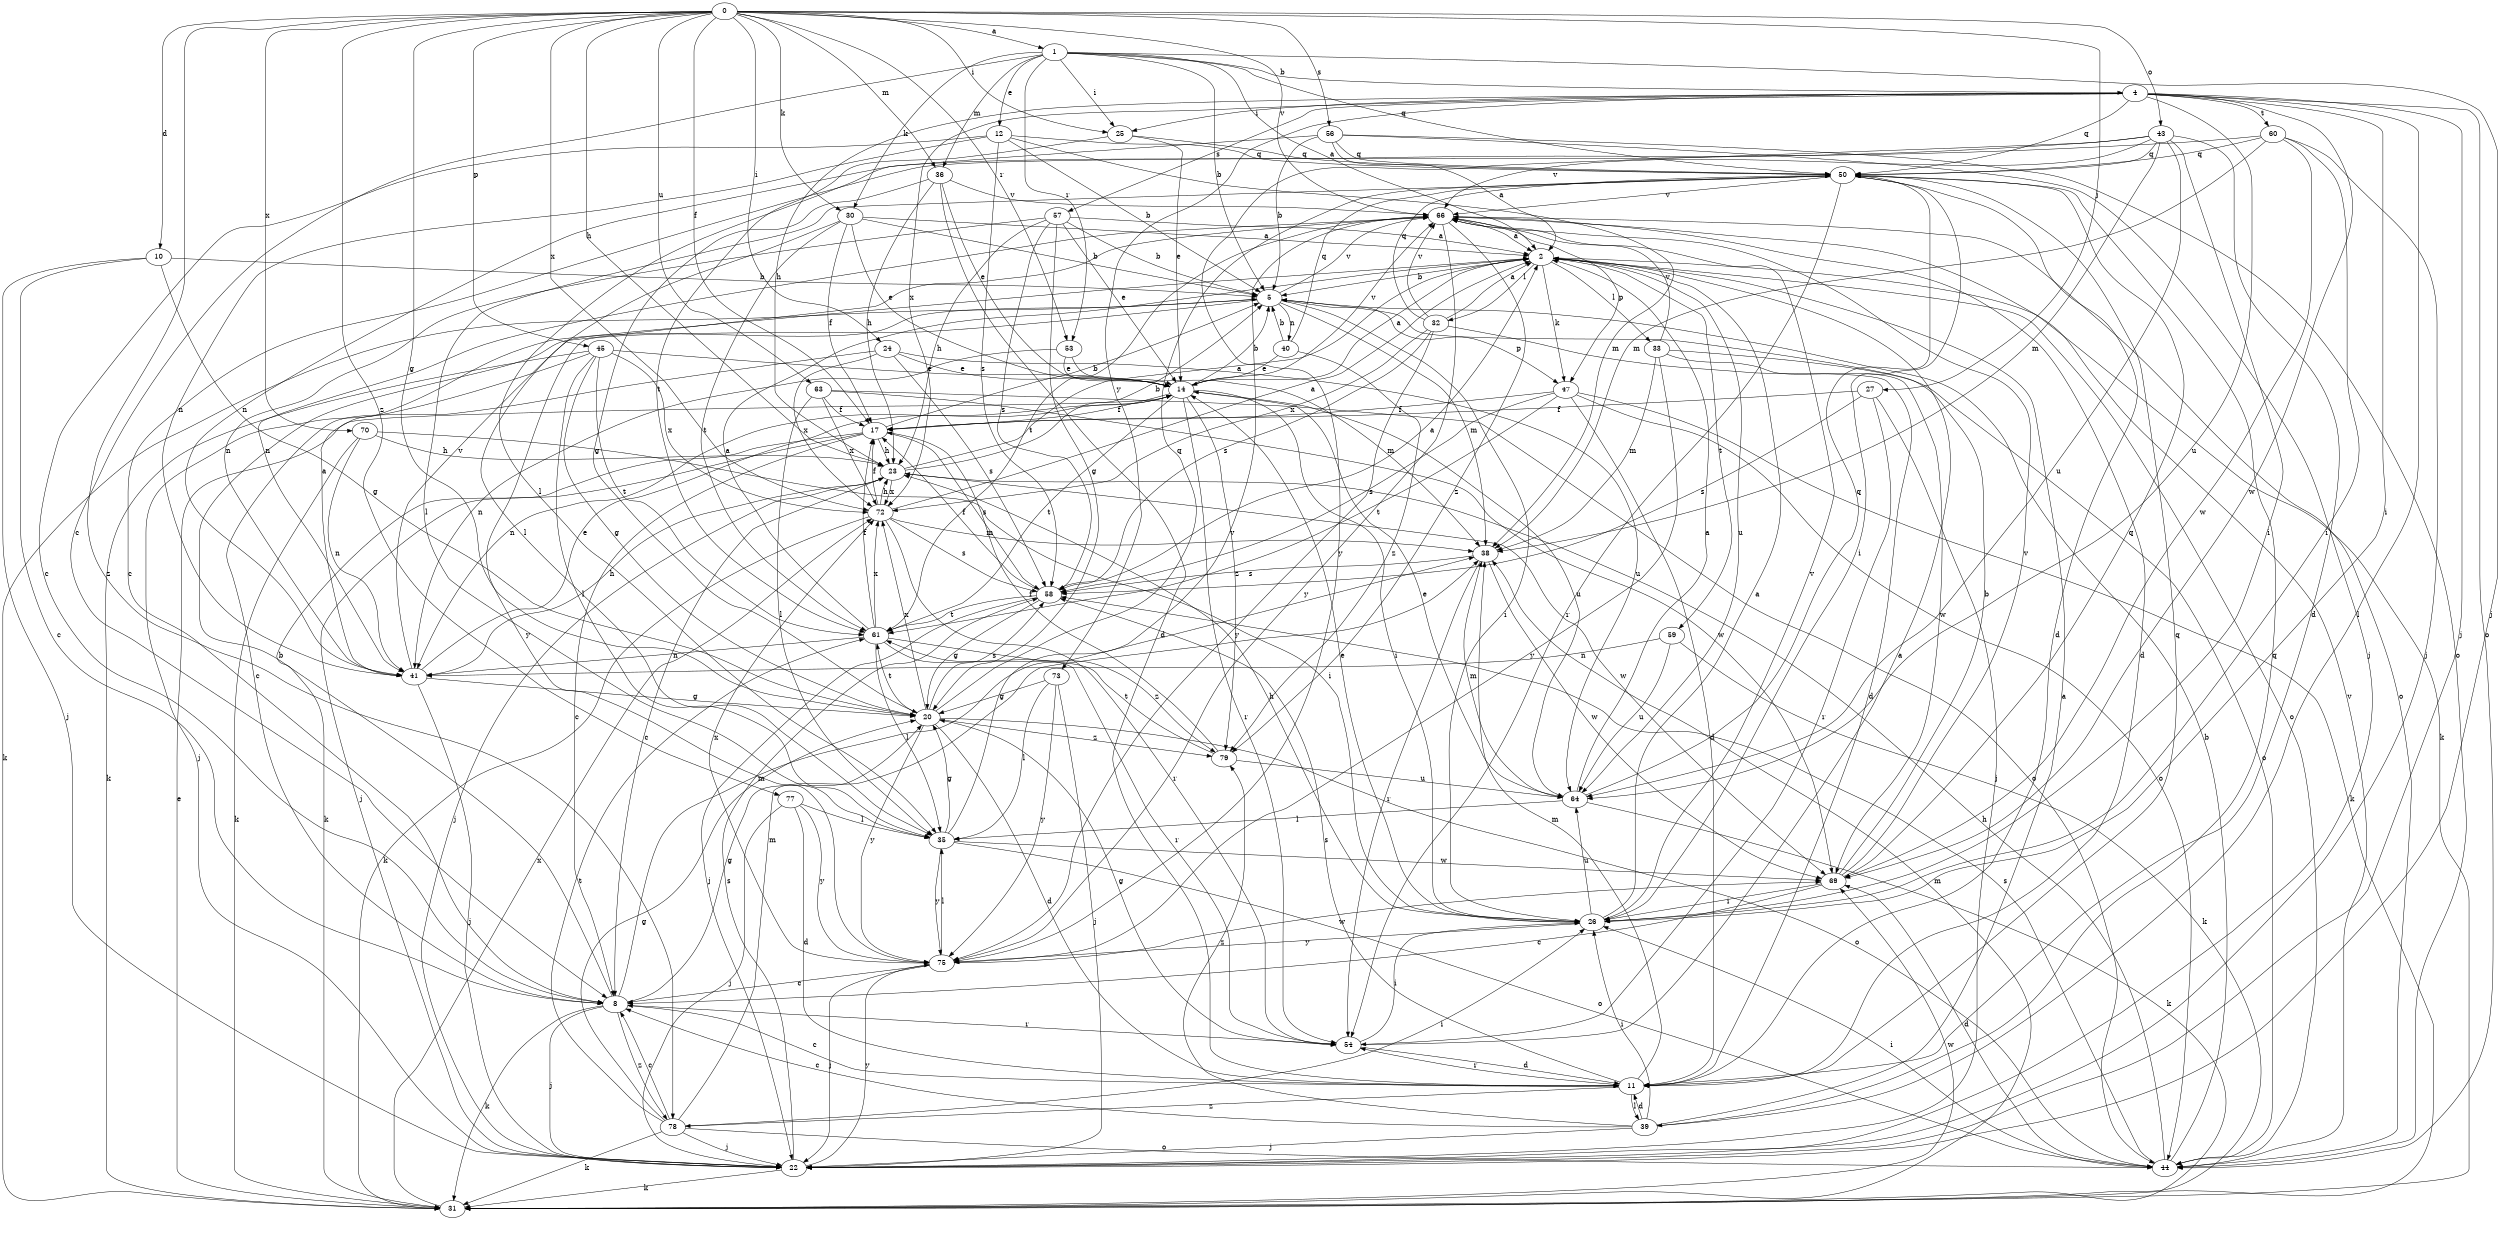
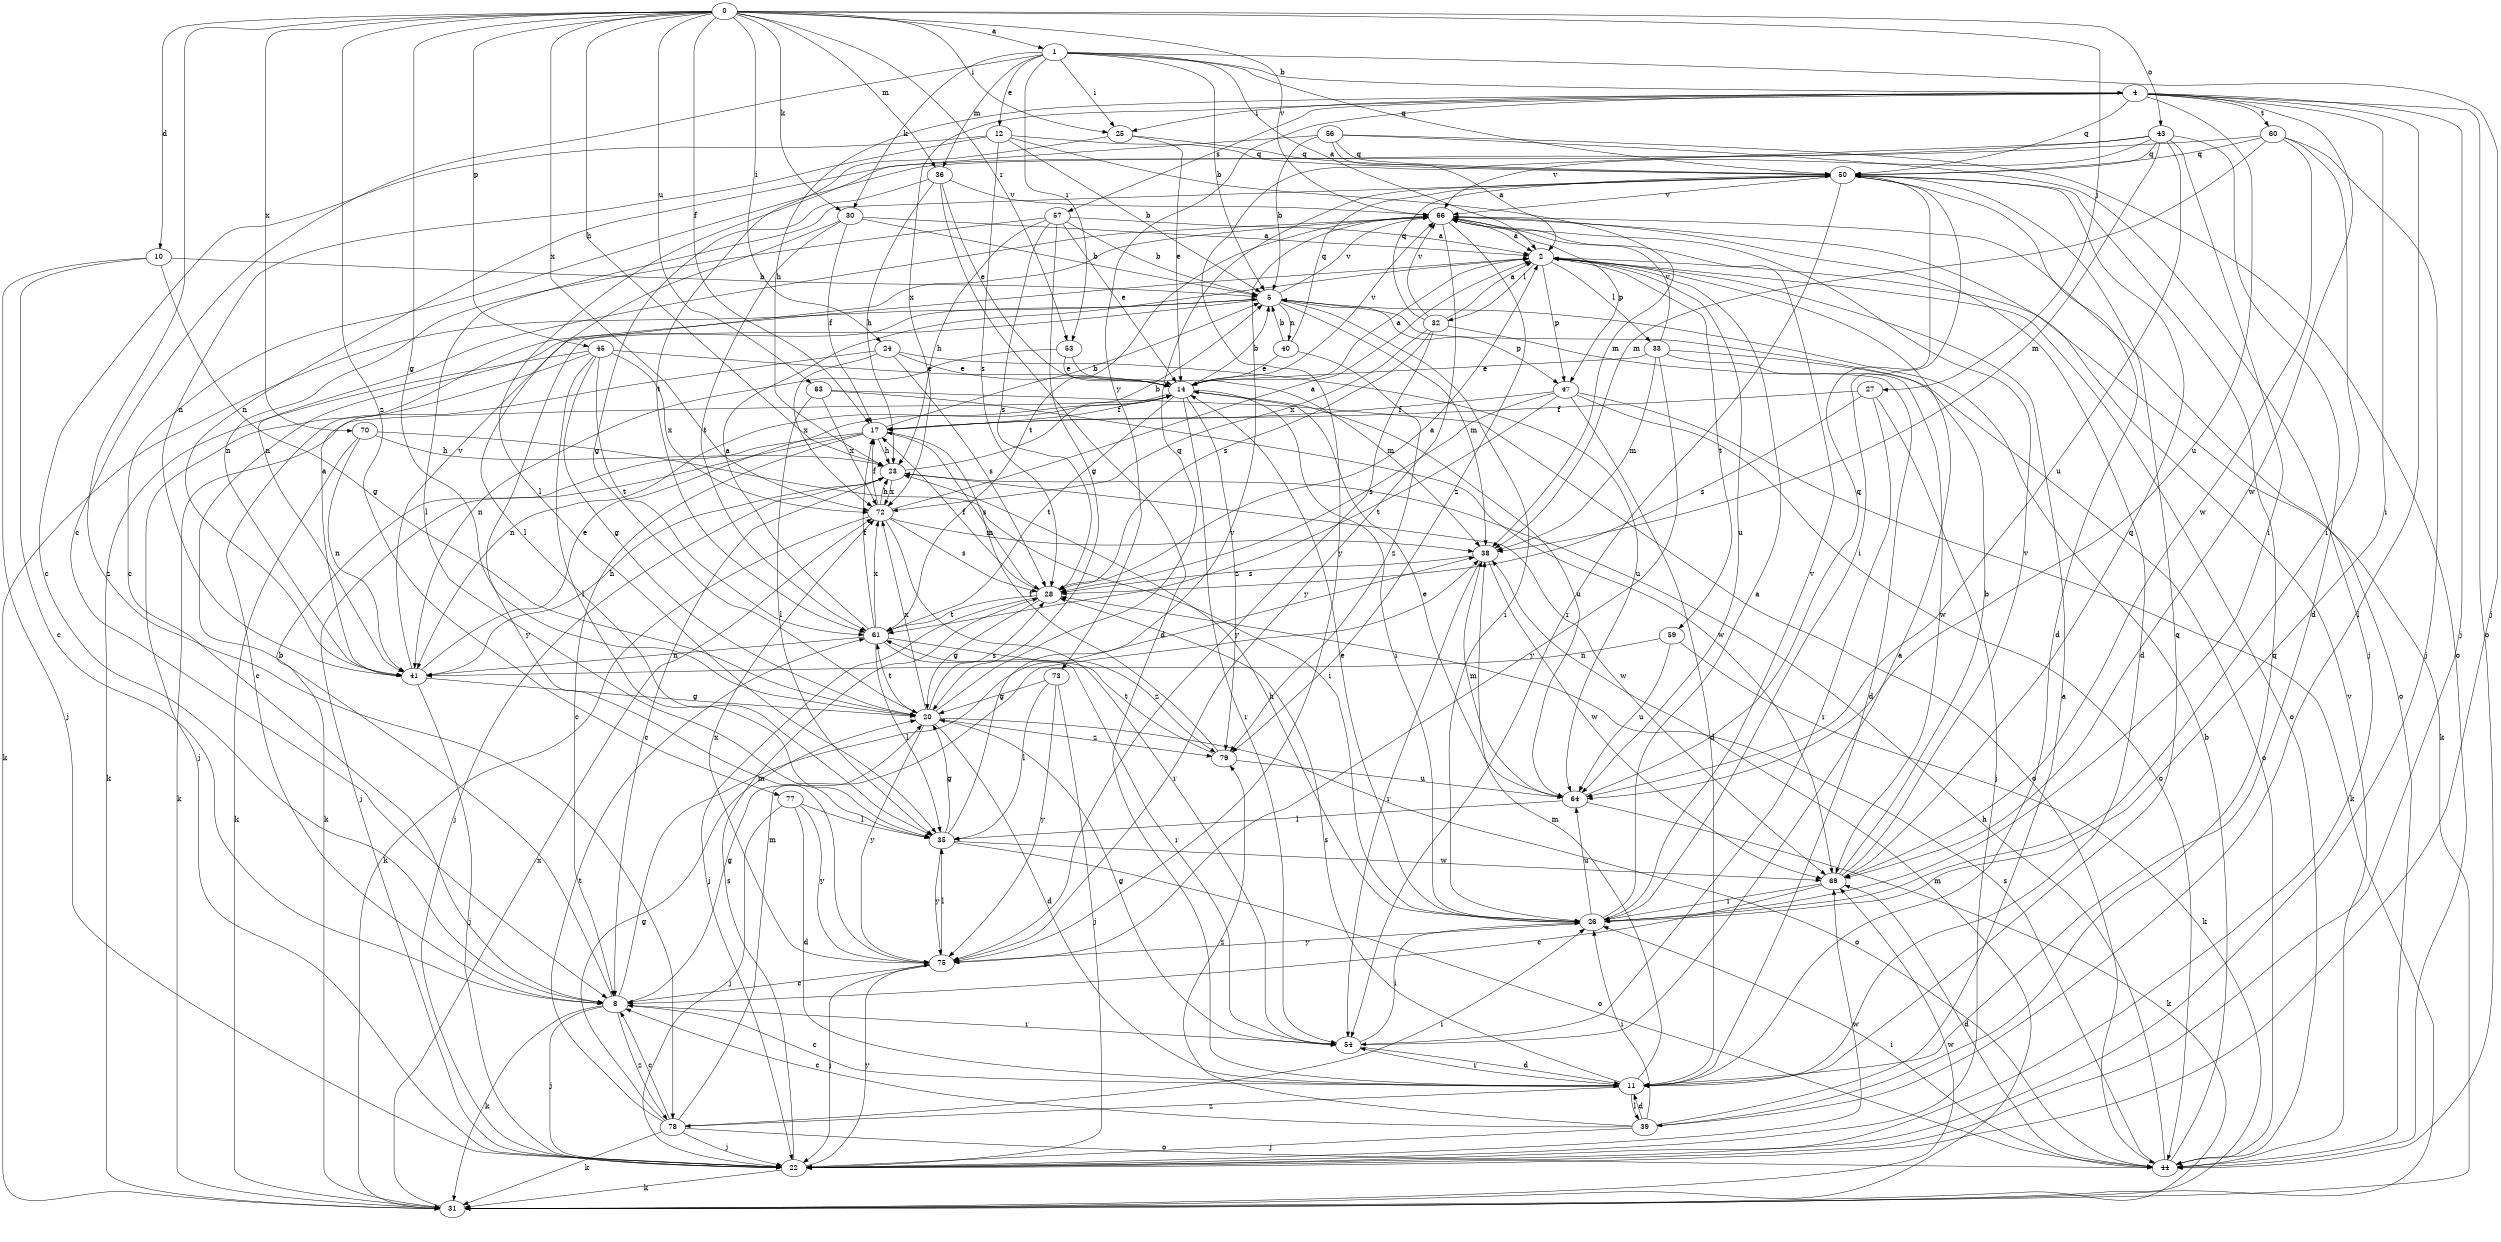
(1162, 18) -> none
(1413, 275) -> none
(1557, 323) -> (1557, 323)
(978, 352) -> (1422, 369)
(1232, 366) -> none
(839, 413) -> none
(1706, 524) -> none
(1049, 595) -> (1049, 595)
(179, 799) -> (179, 799)
(1383, 909) -> (1443, 1150)
